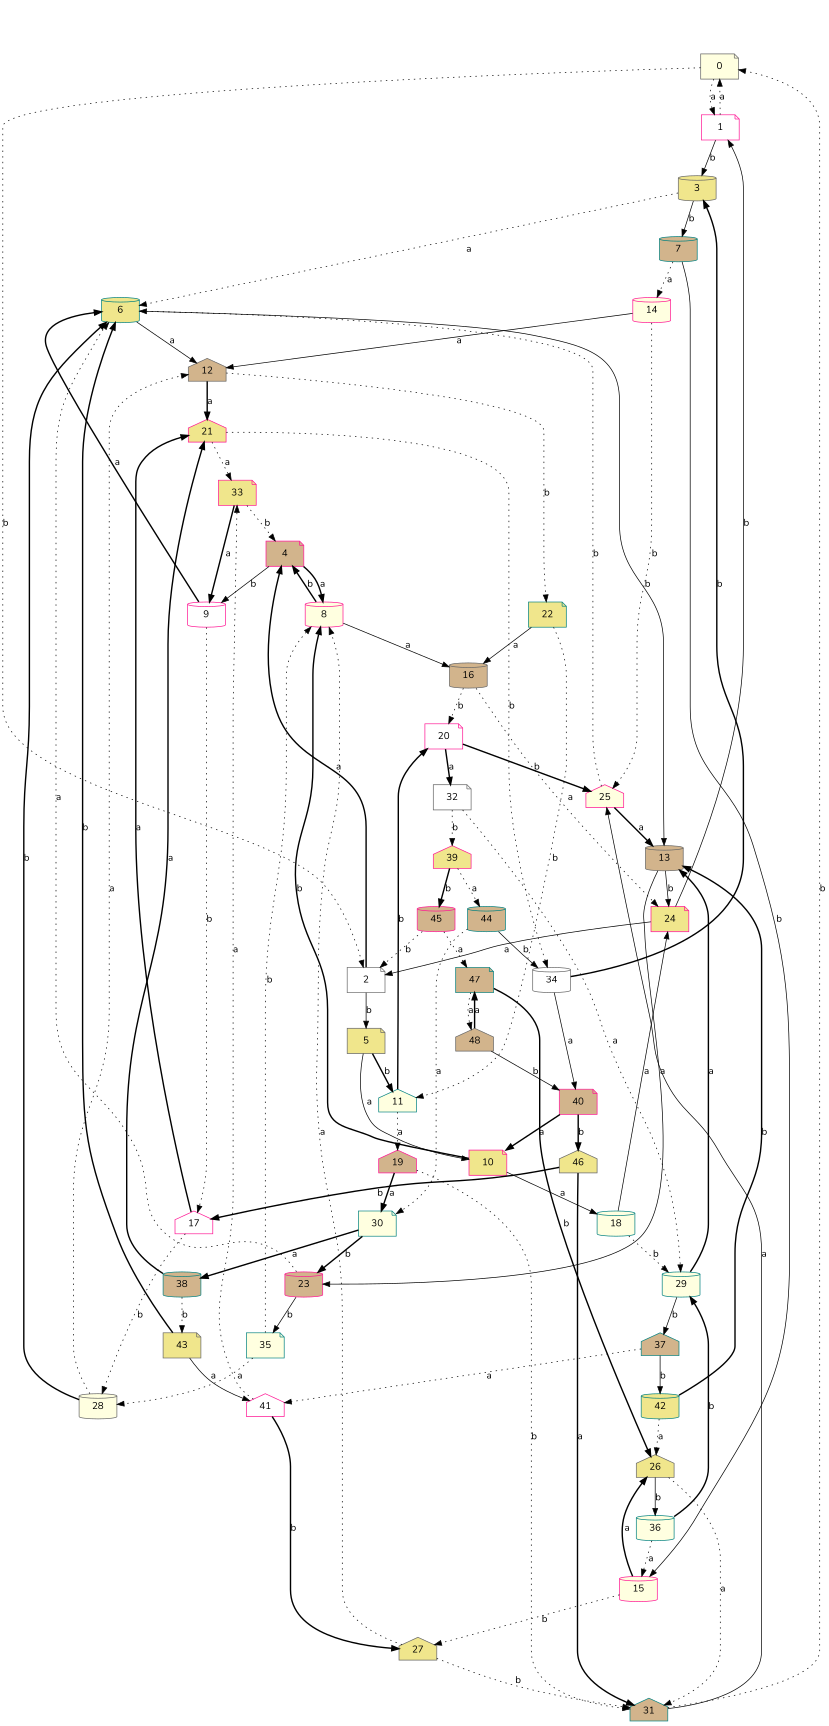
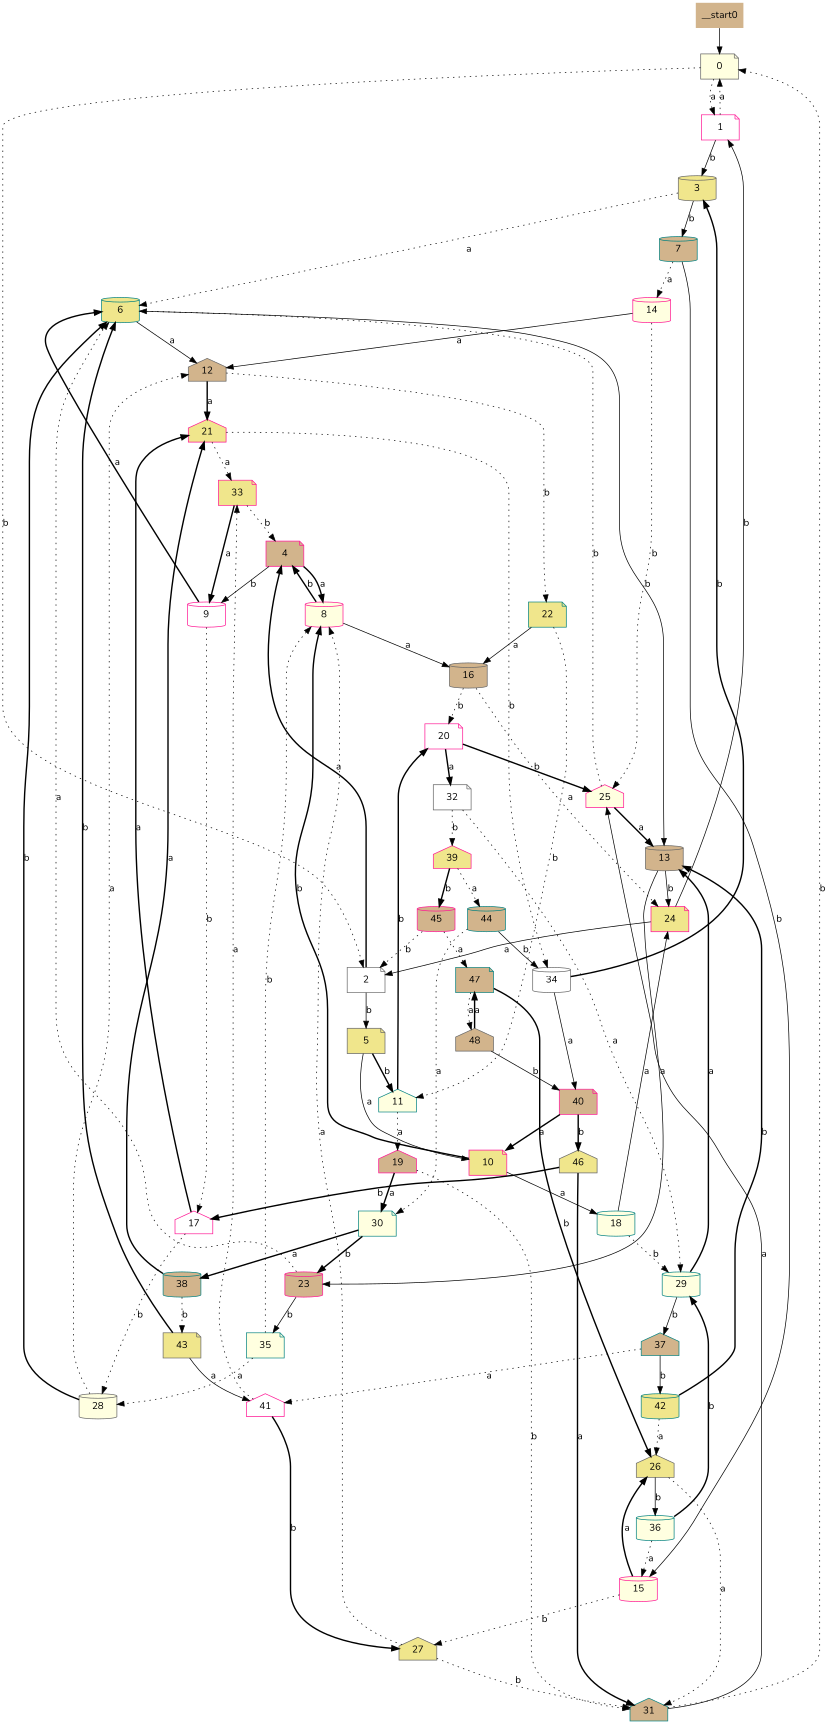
none -> (720, 15)
